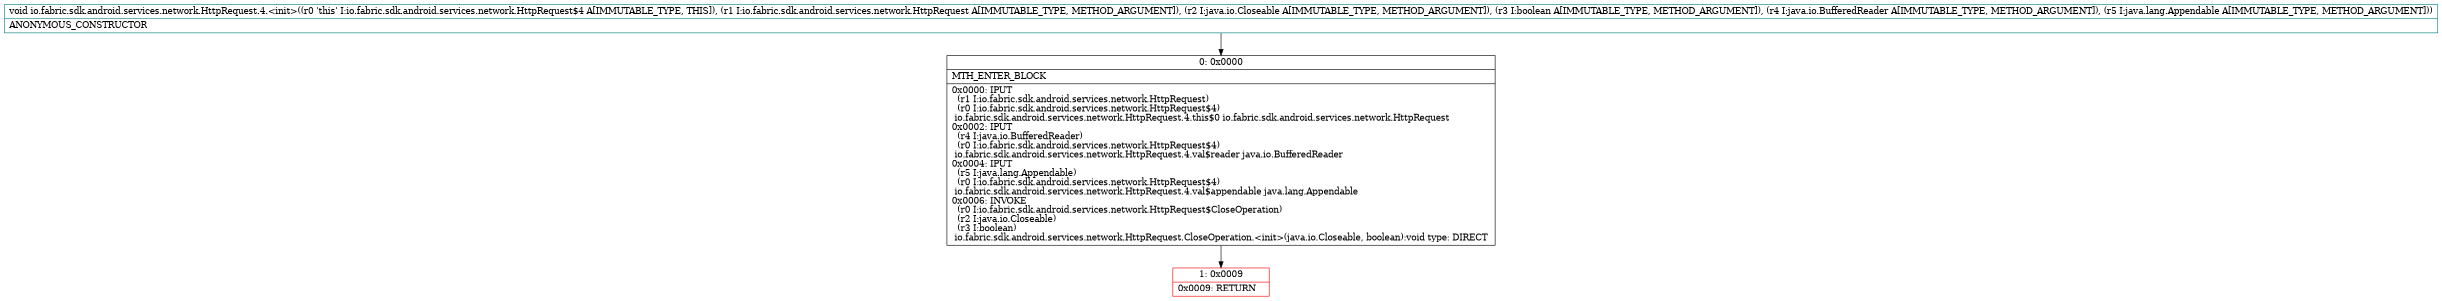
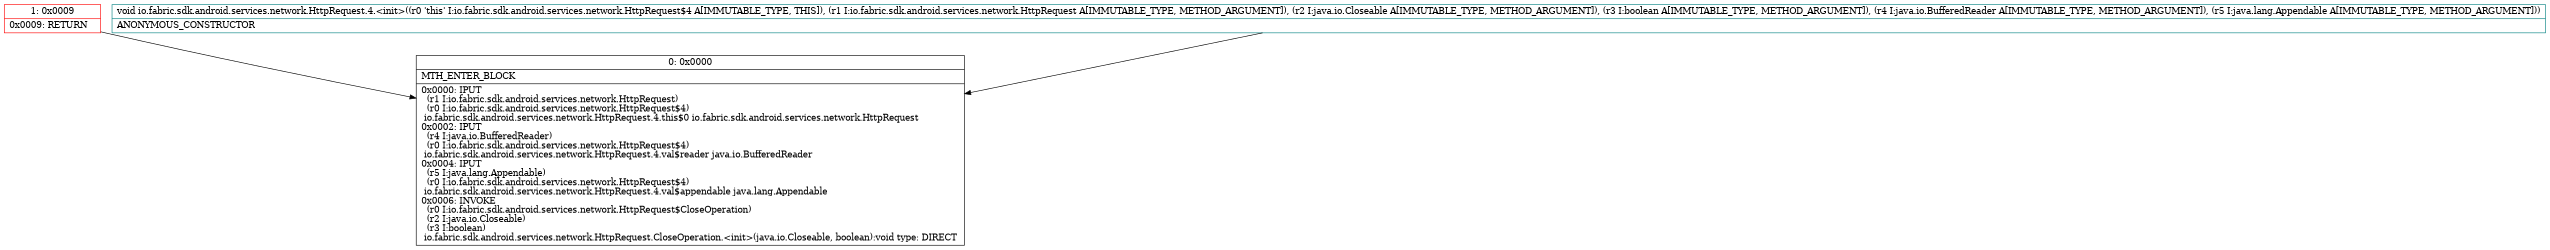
(1221, 253) -> (255, 65)
